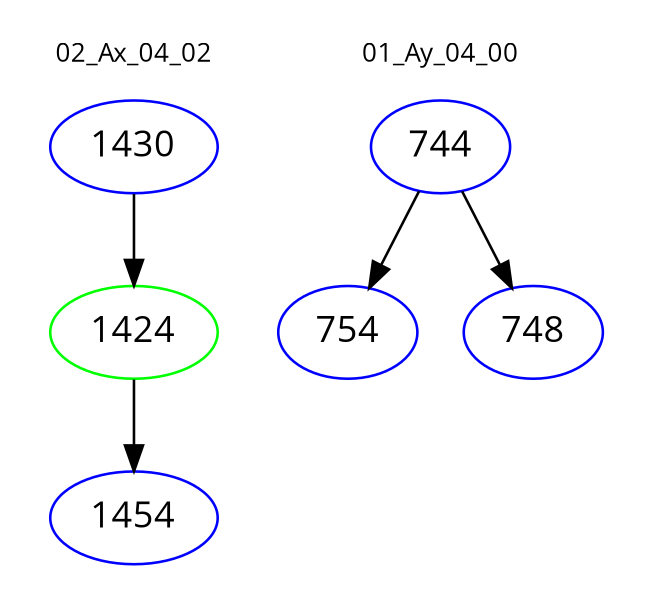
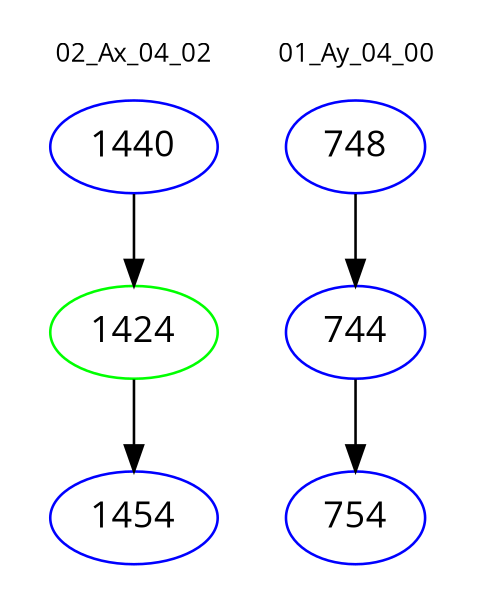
(134, 147) -> (134, 147)
(481, 228) -> (356, 227)
